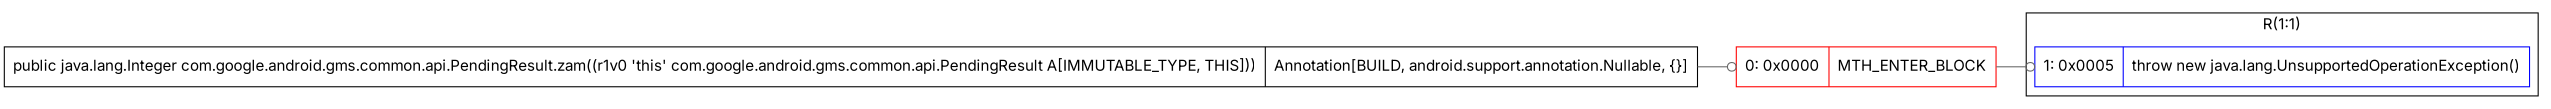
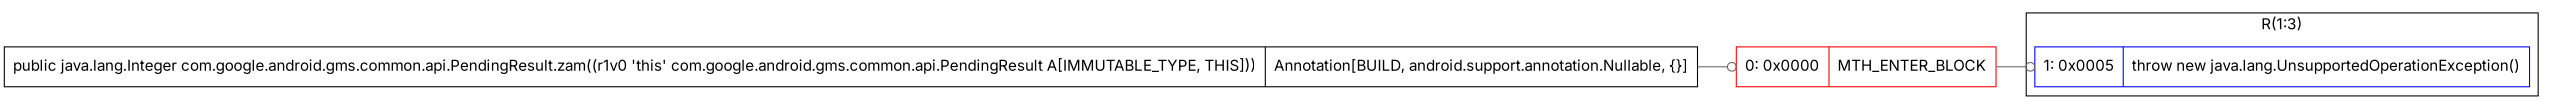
(2282, 25) -> (2282, 25)
